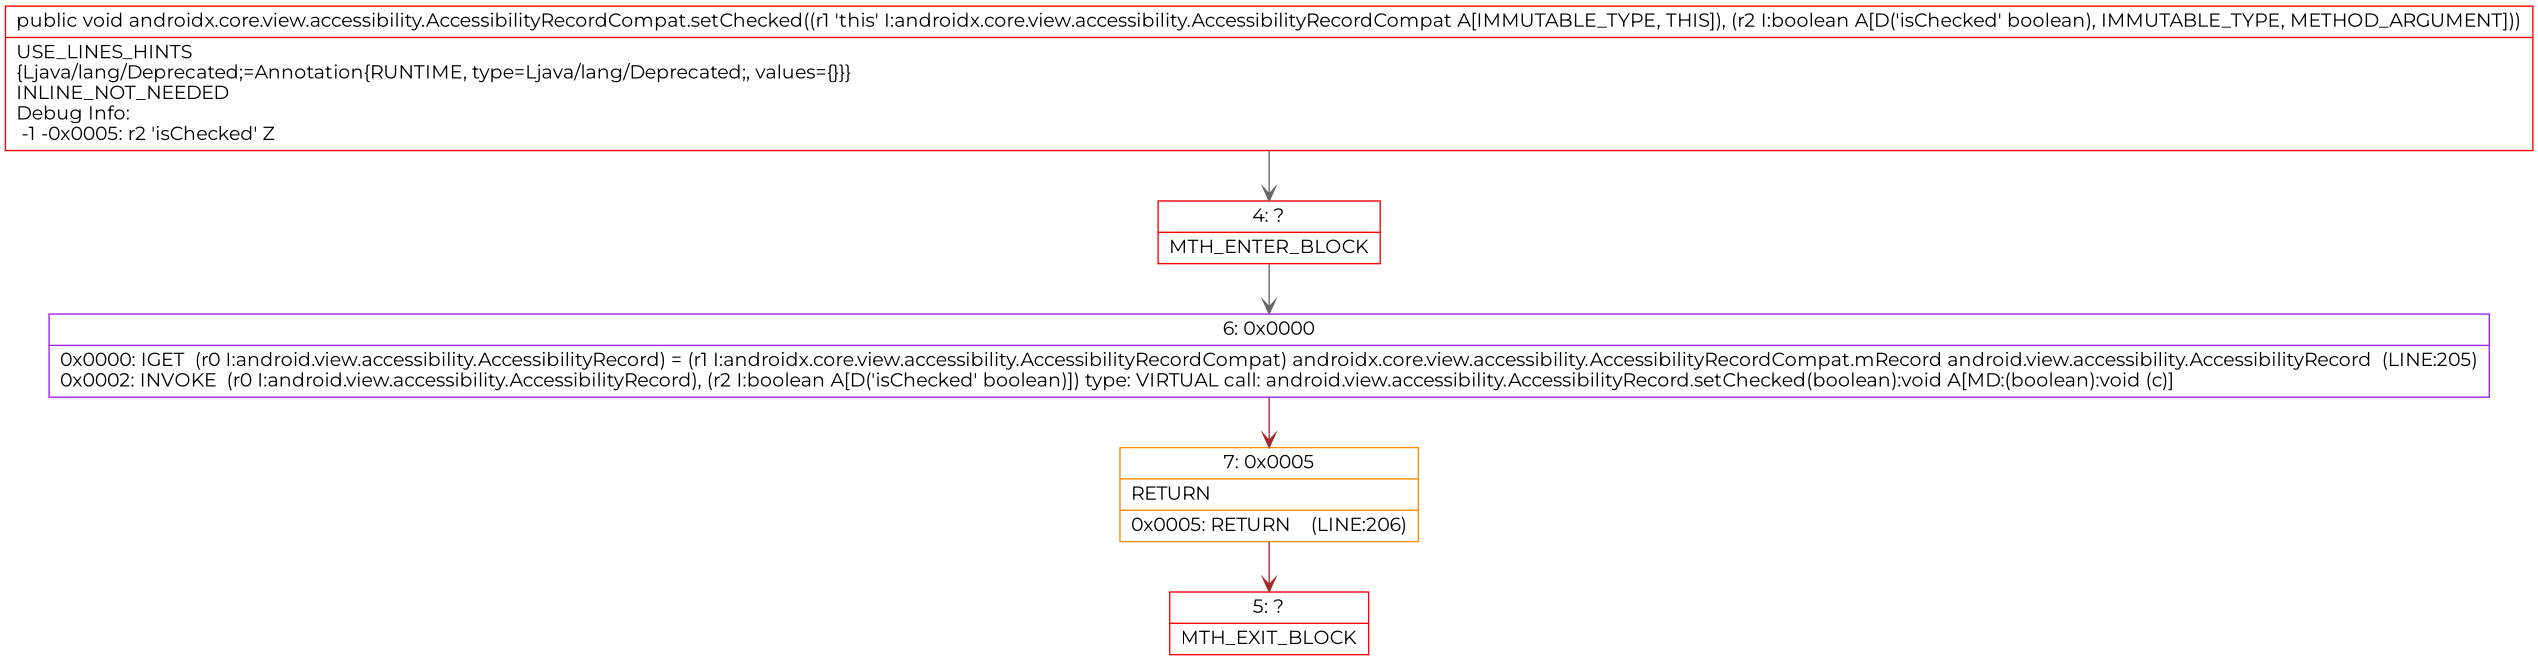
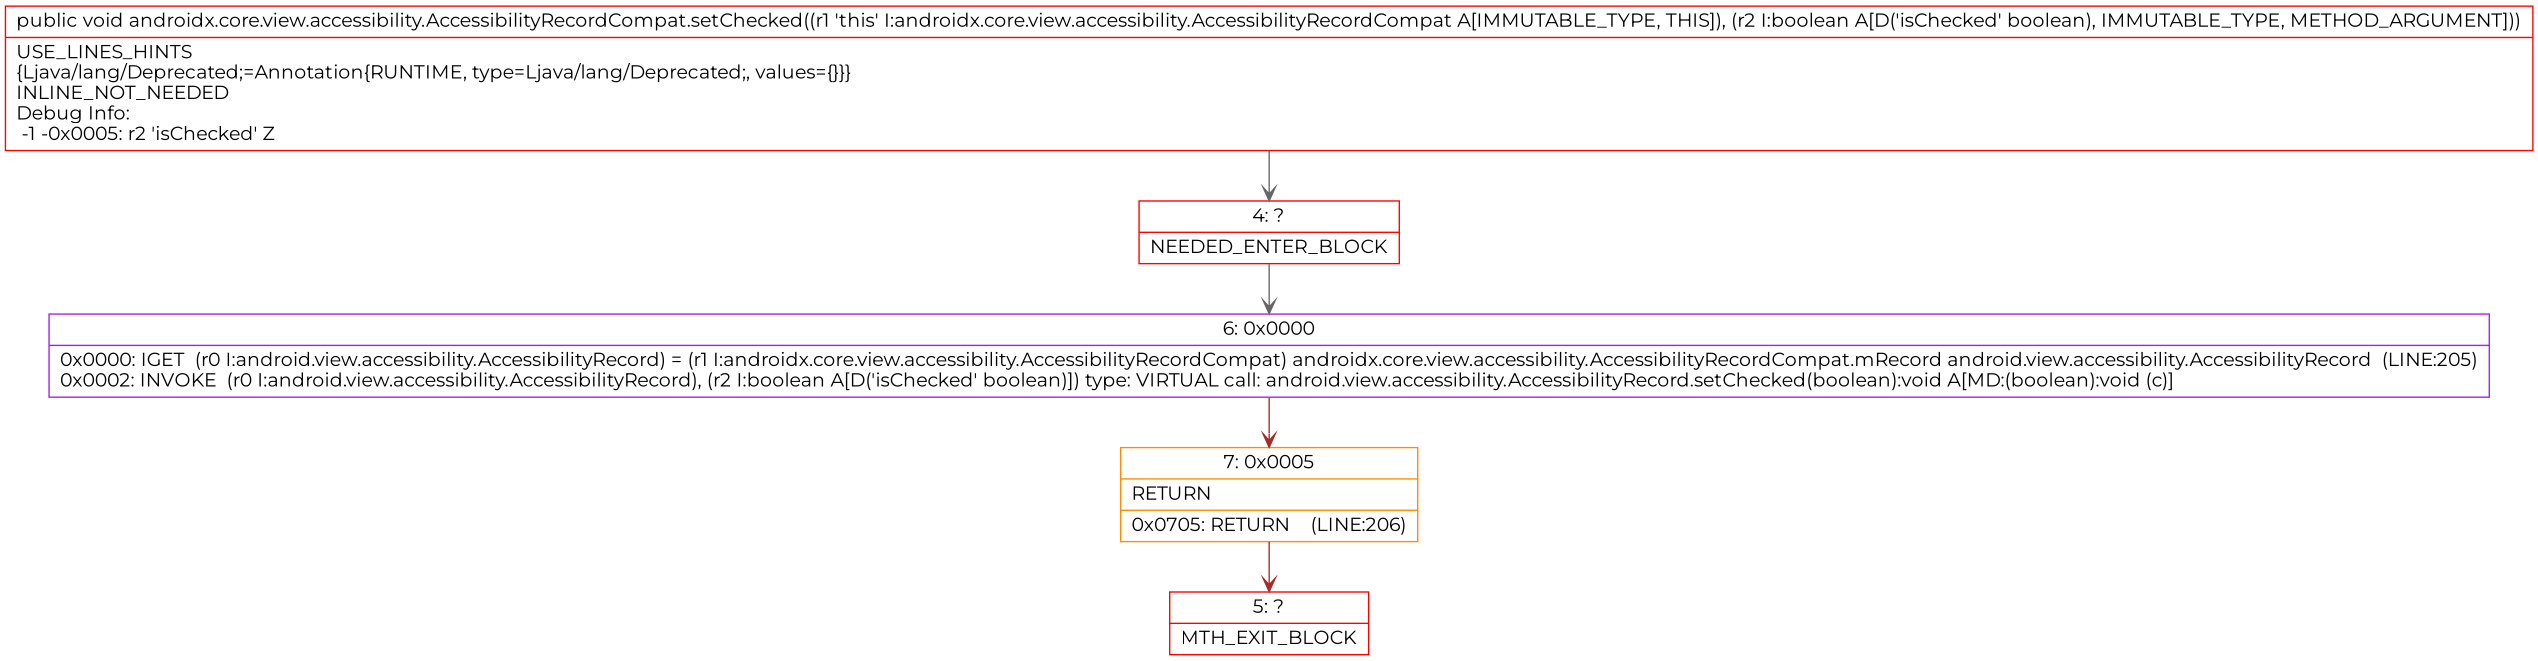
(1269, 247) -> (1269, 247)
(1269, 525) -> (1269, 525)
